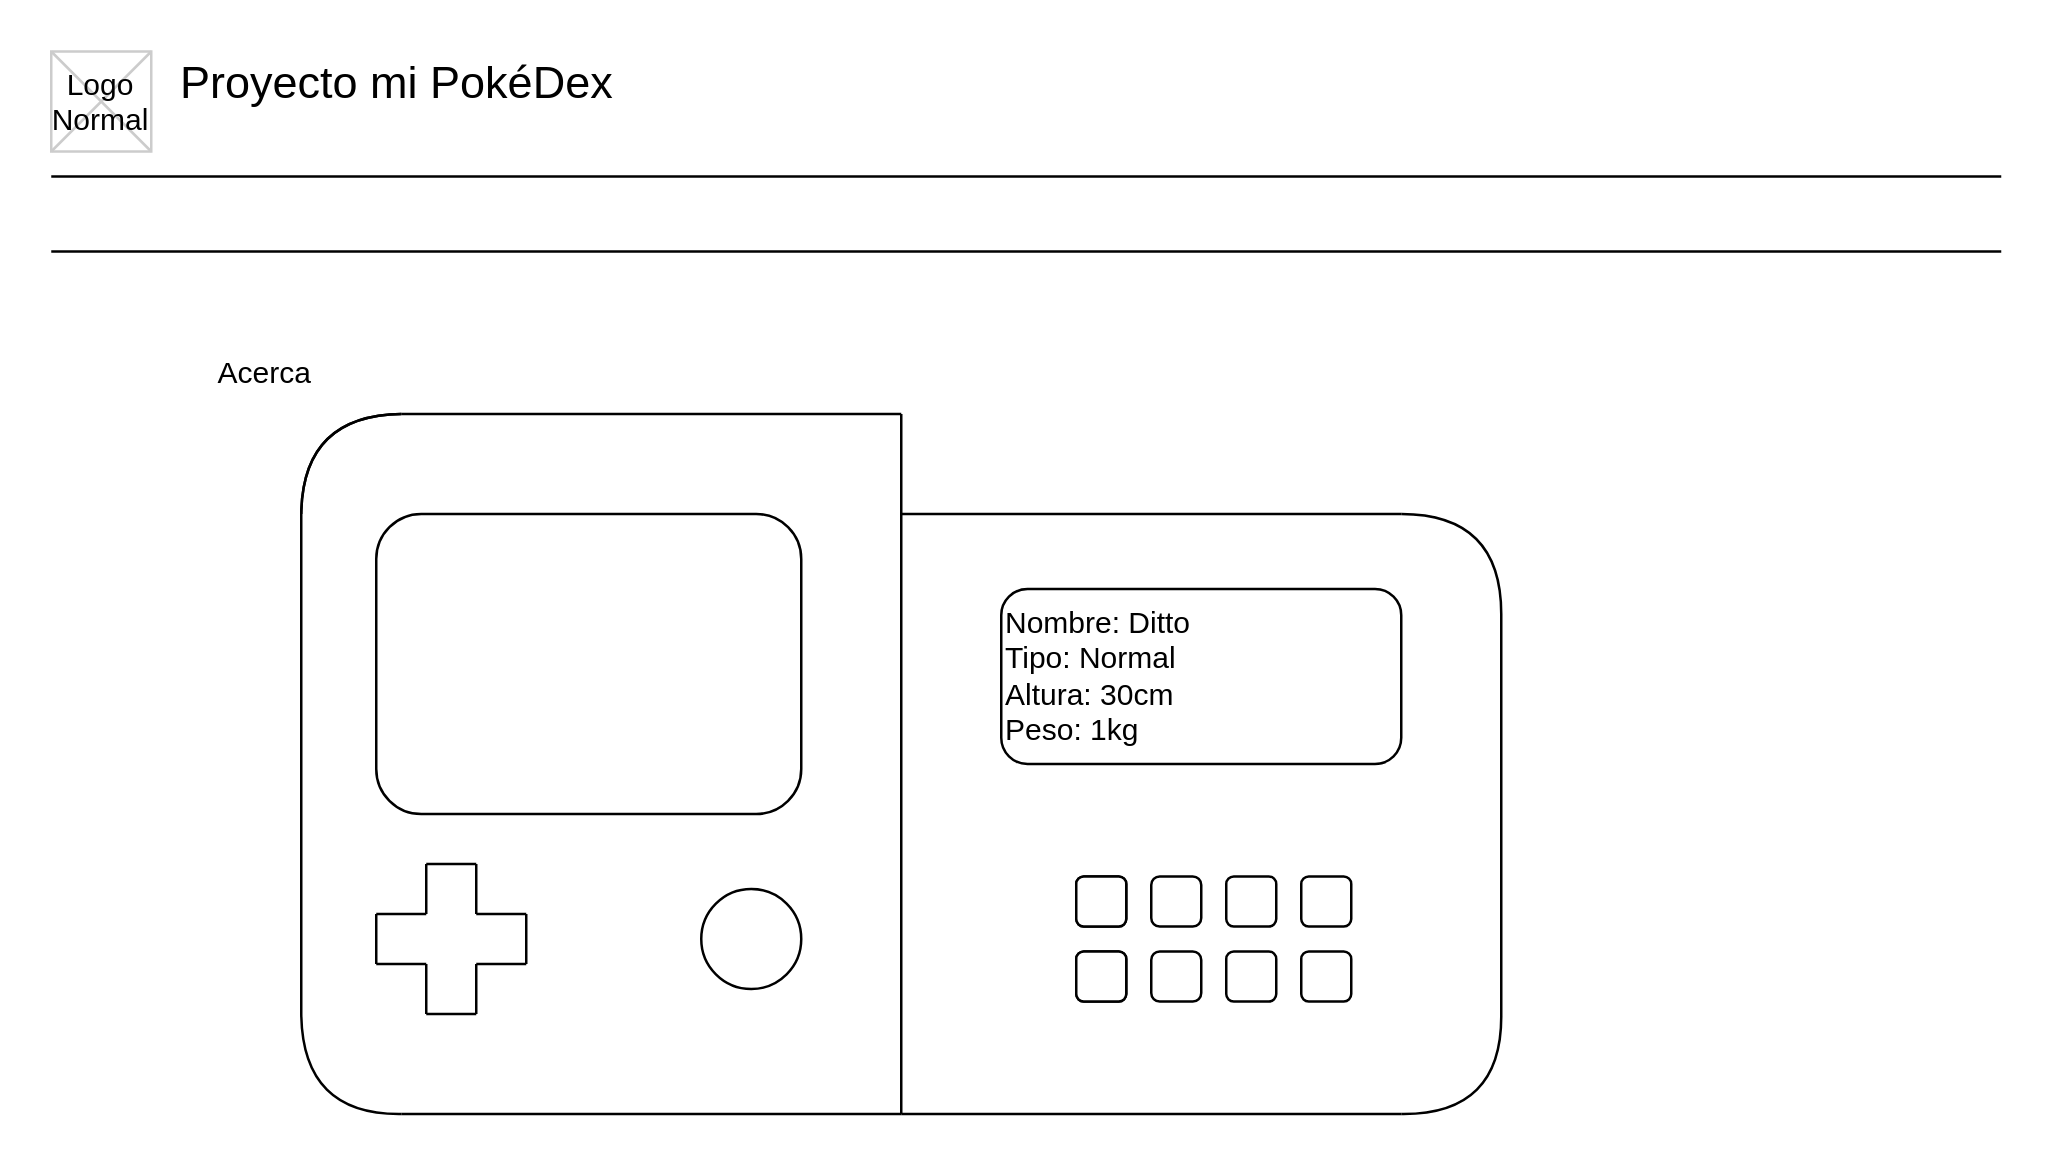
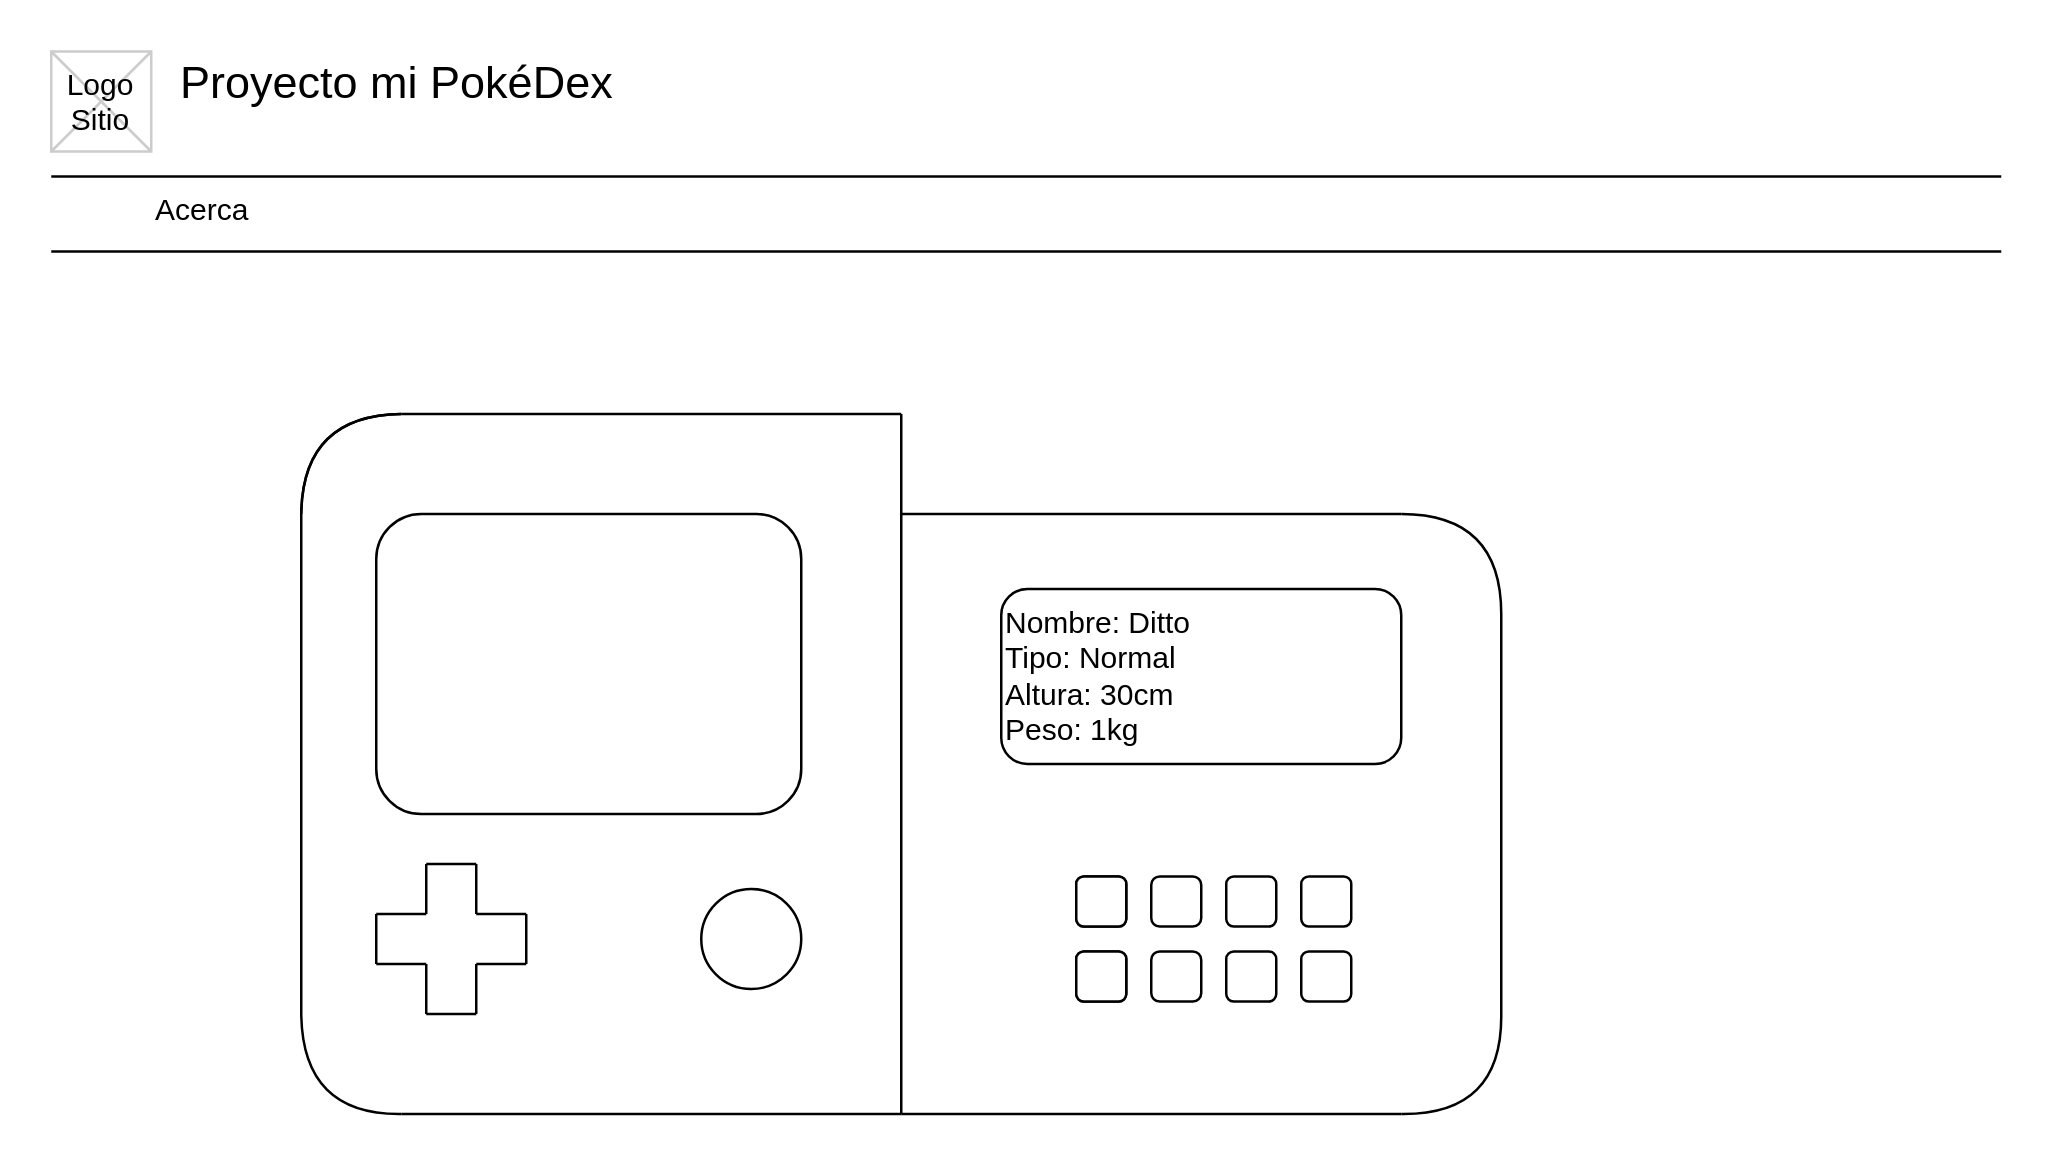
(100, 85) -> (100, 85)
(251, 376) -> (189, 214)
